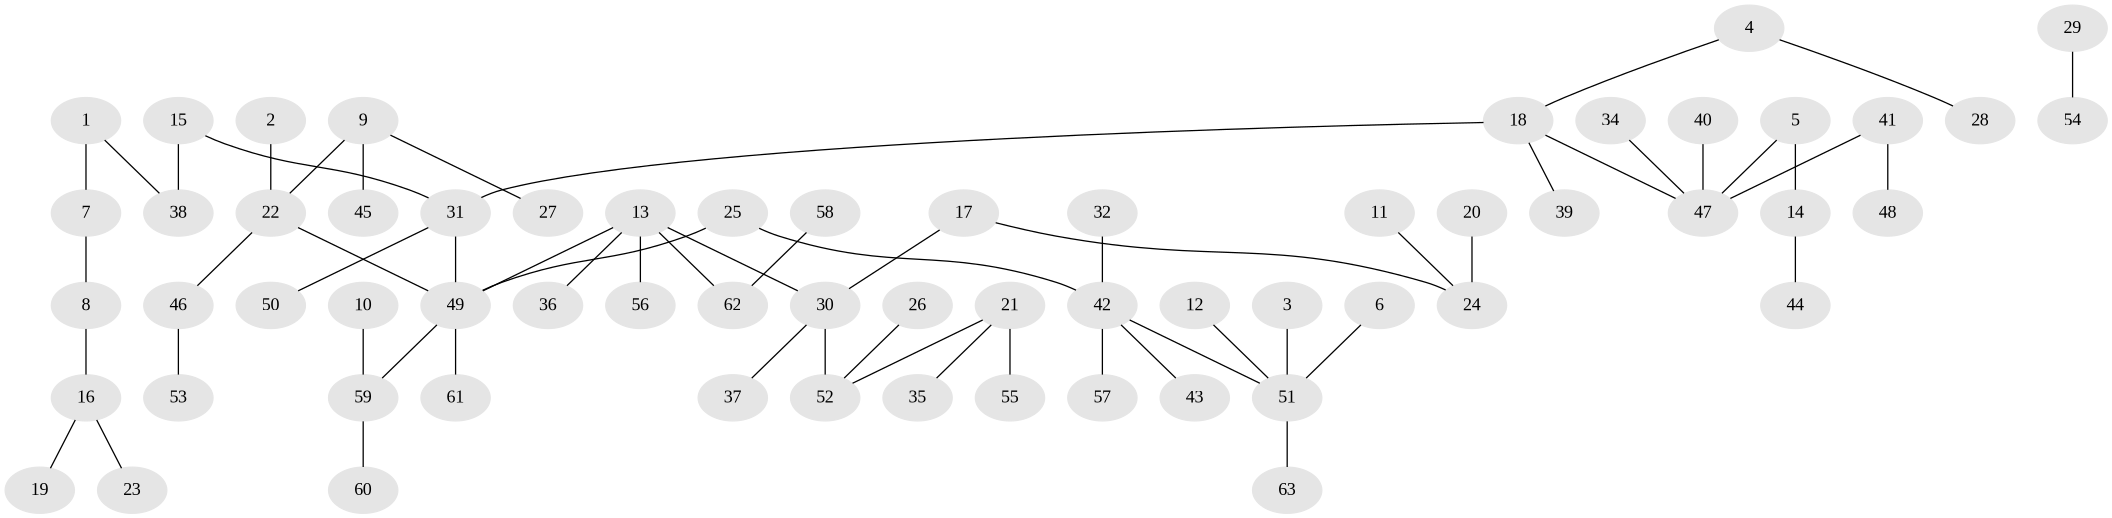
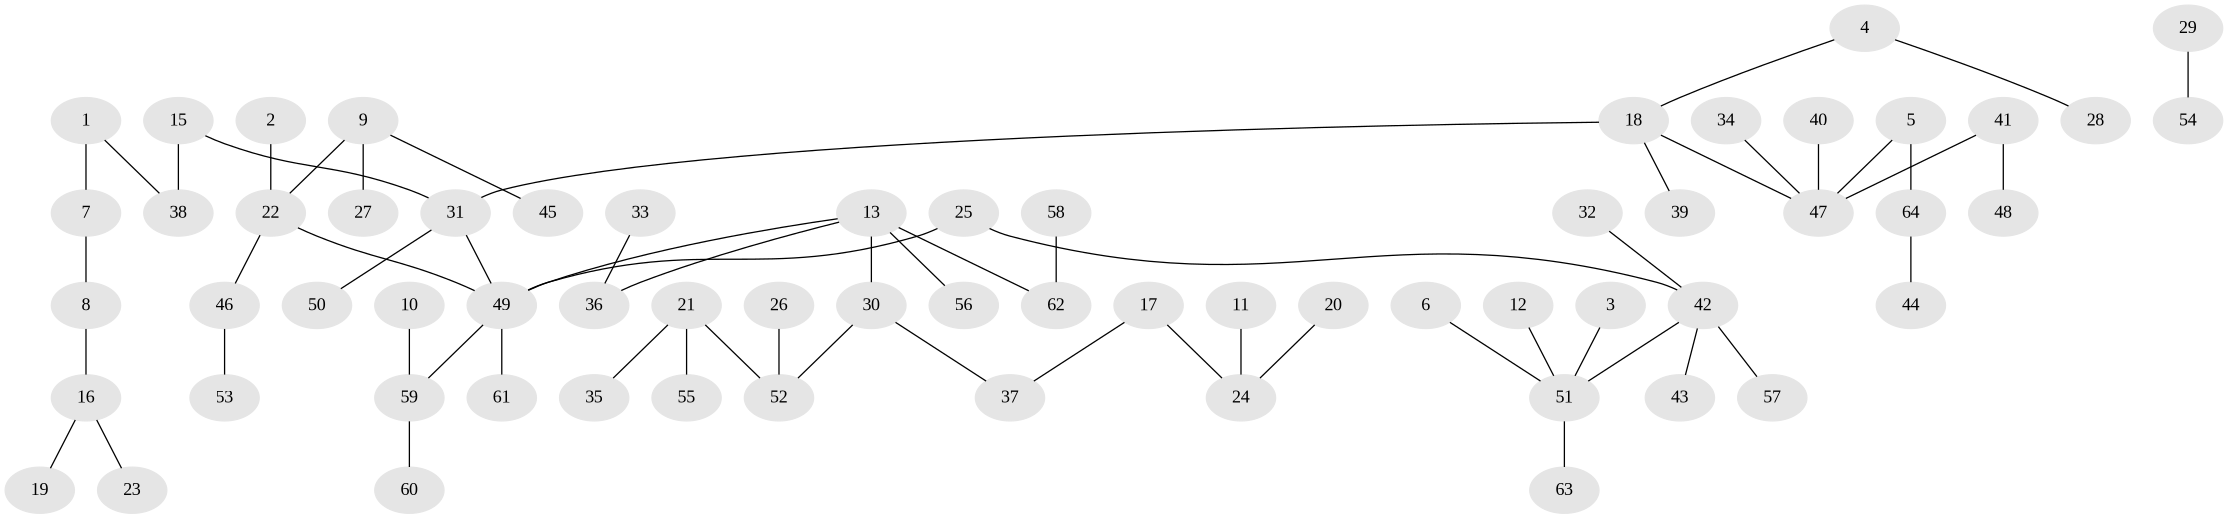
none -> (640, 213)
(1795, 213) -> (1911, 213)
(885, 265) -> (1079, 352)
